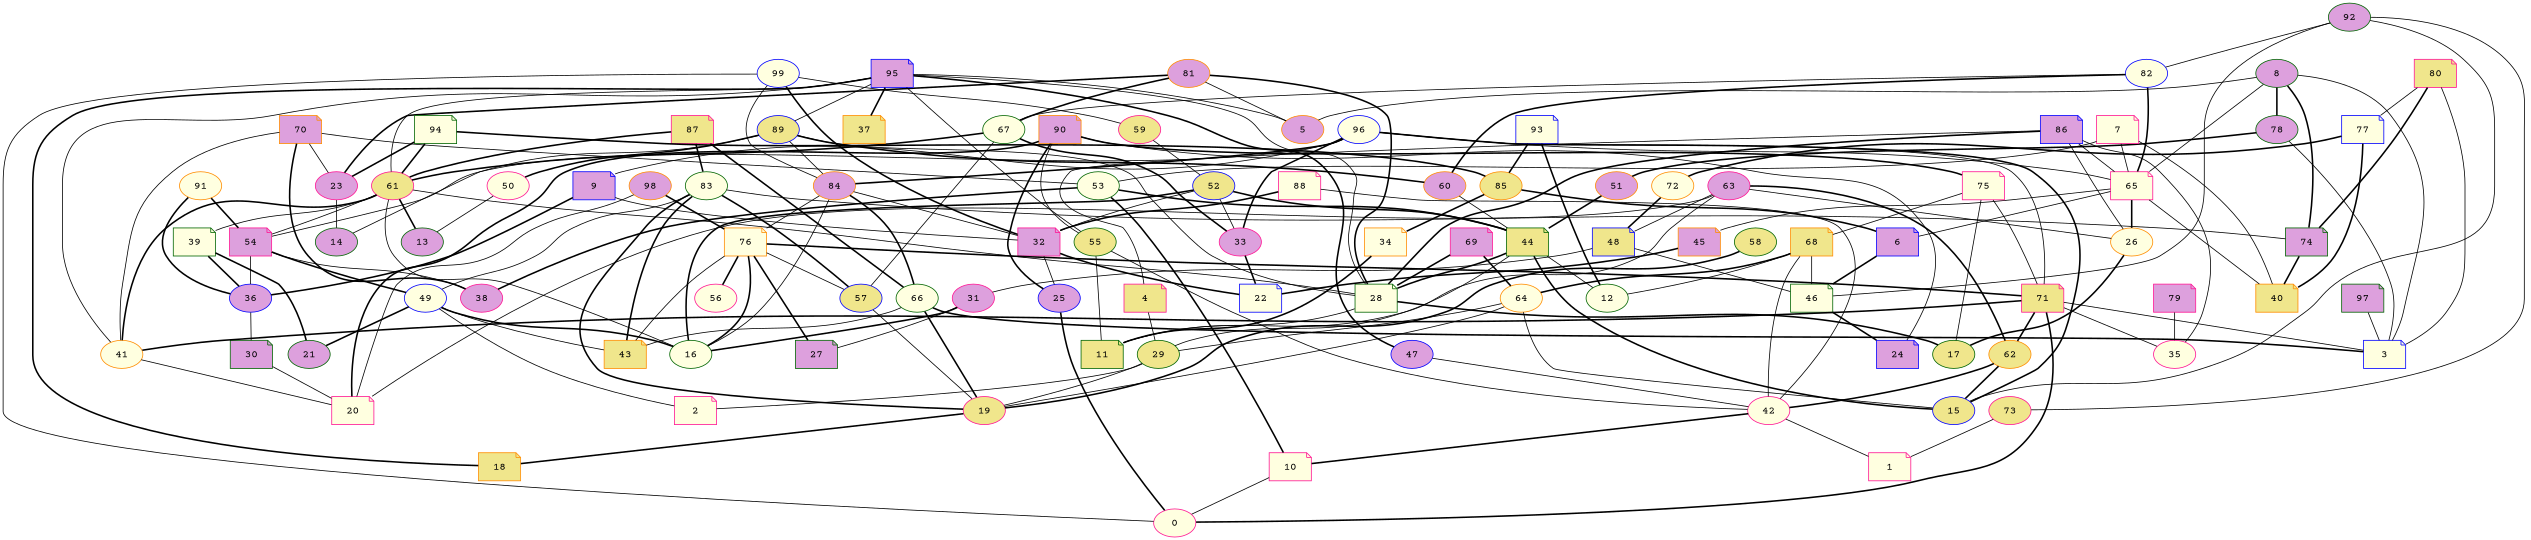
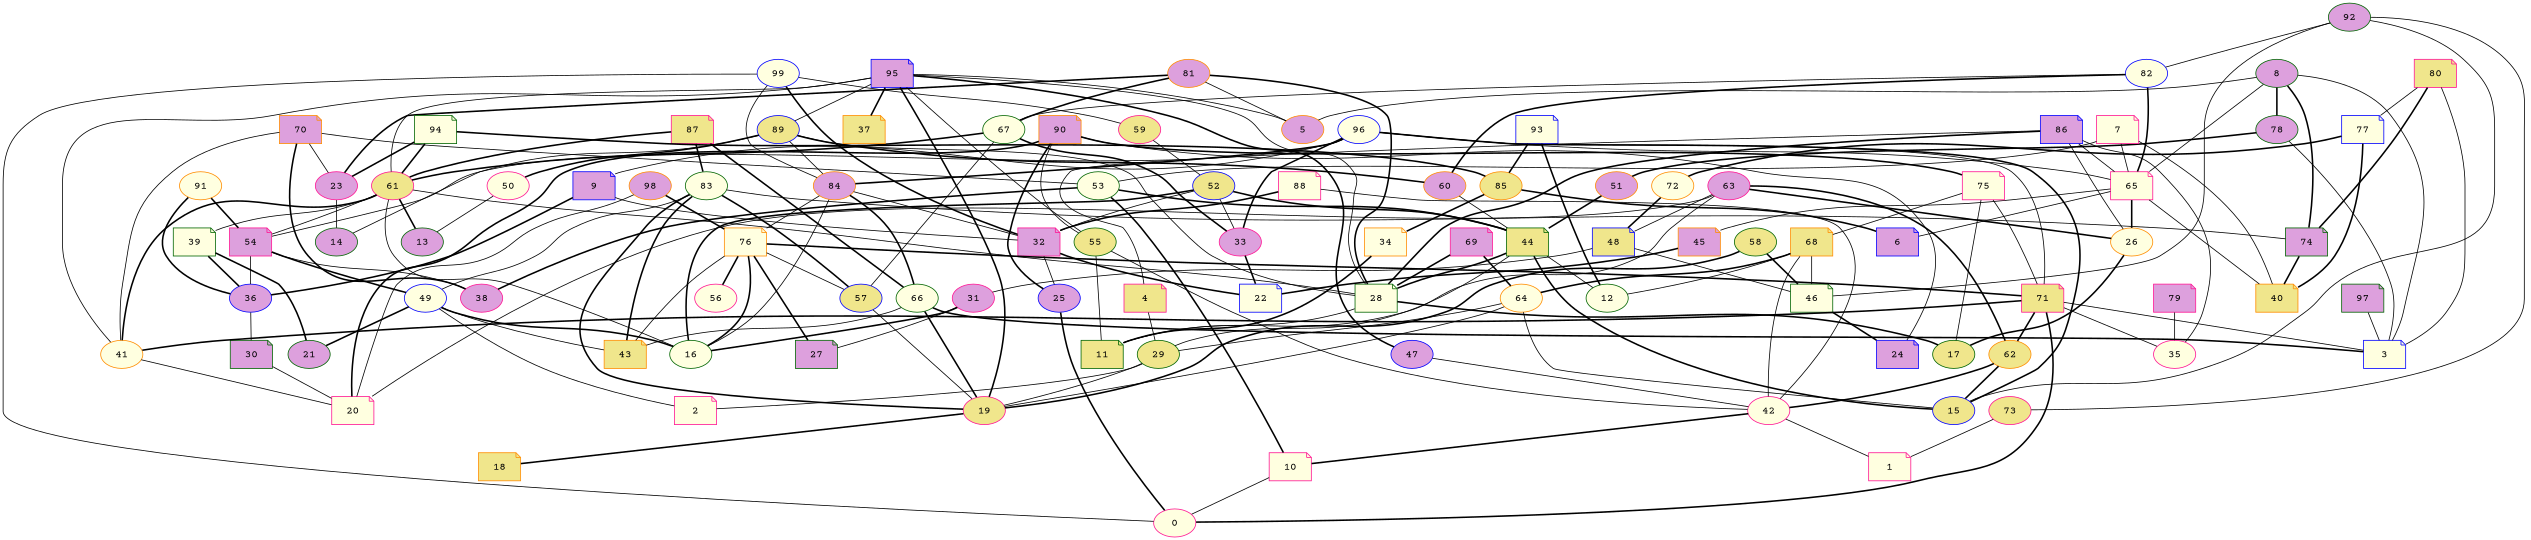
(106, 107) -> (995, 265)
(1930, 214) -> (1930, 214)
(1860, 267) -> (1782, 269)
